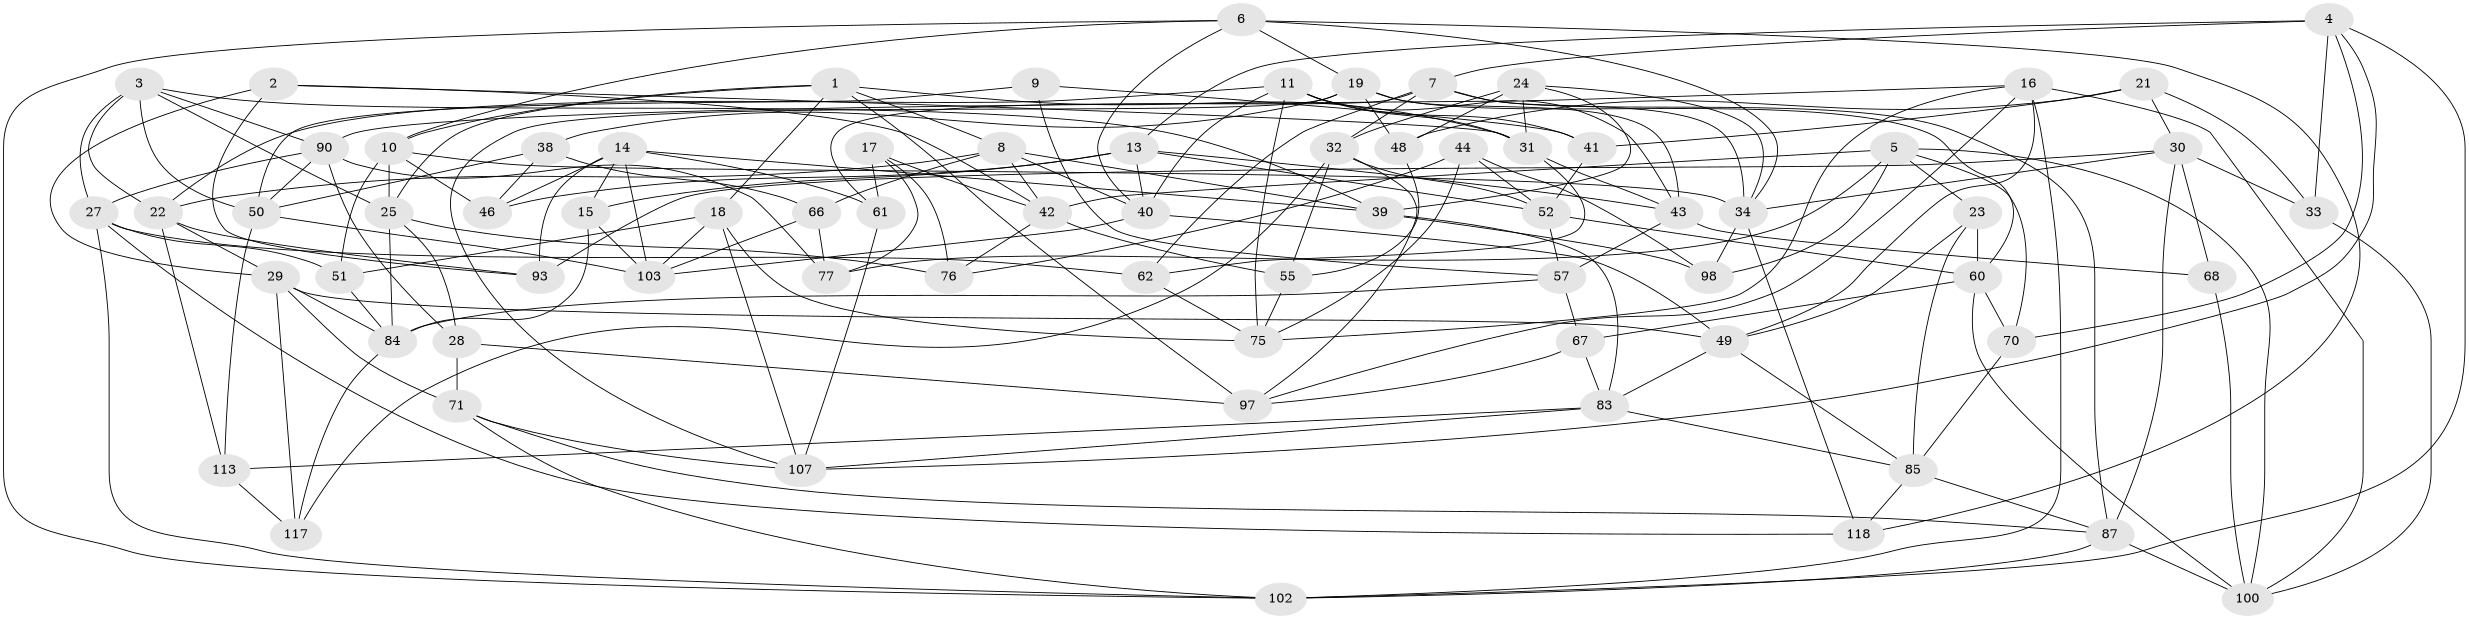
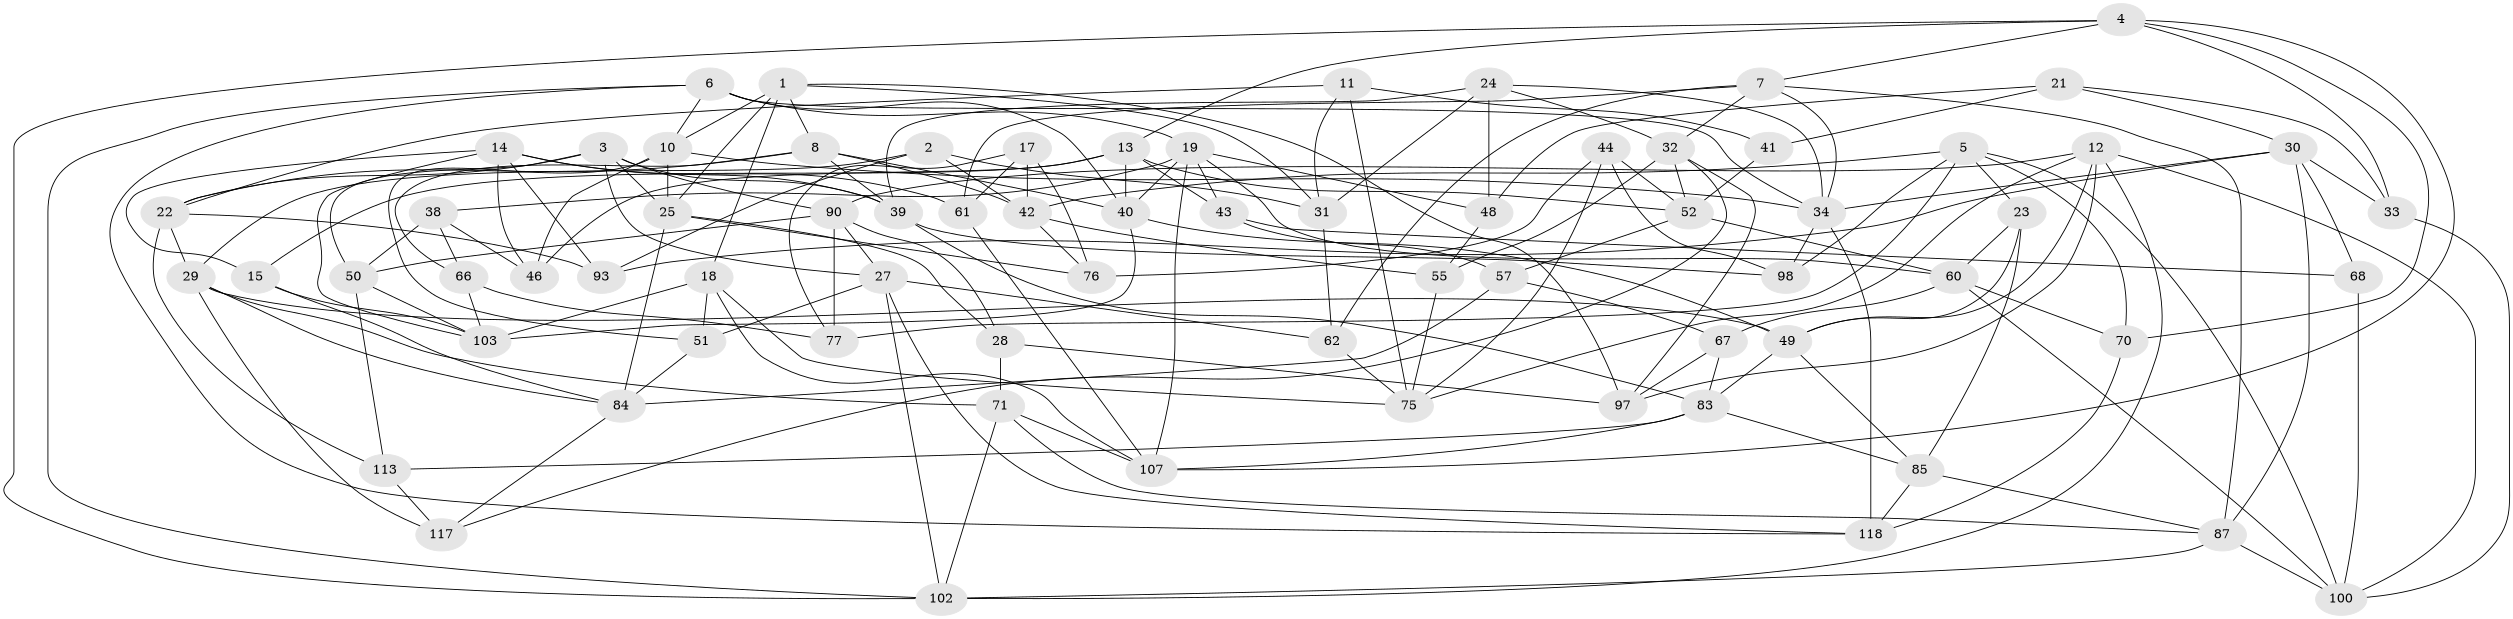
(1036, 84) -> none
(2029, 84) -> (2096, 148)
(1417, 109) -> none
(1202, 135) -> (1158, 181)
(1583, 174) -> none
(1962, 406) -> (2029, 468)
